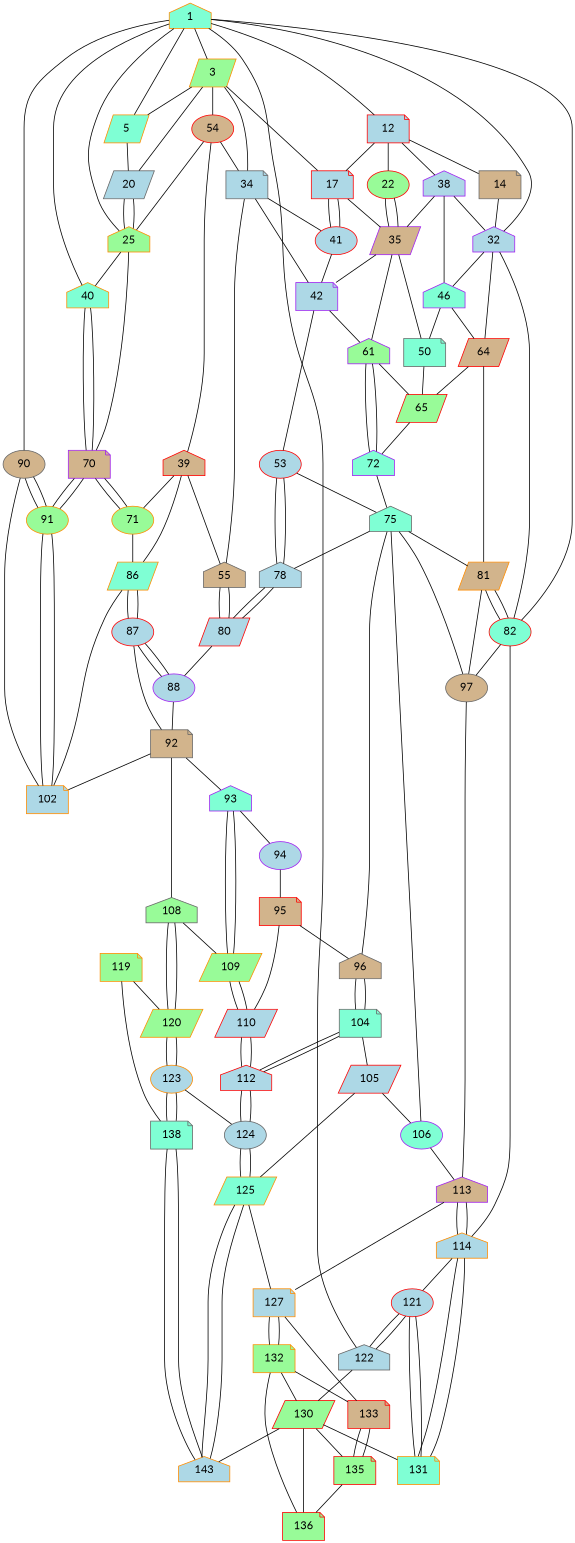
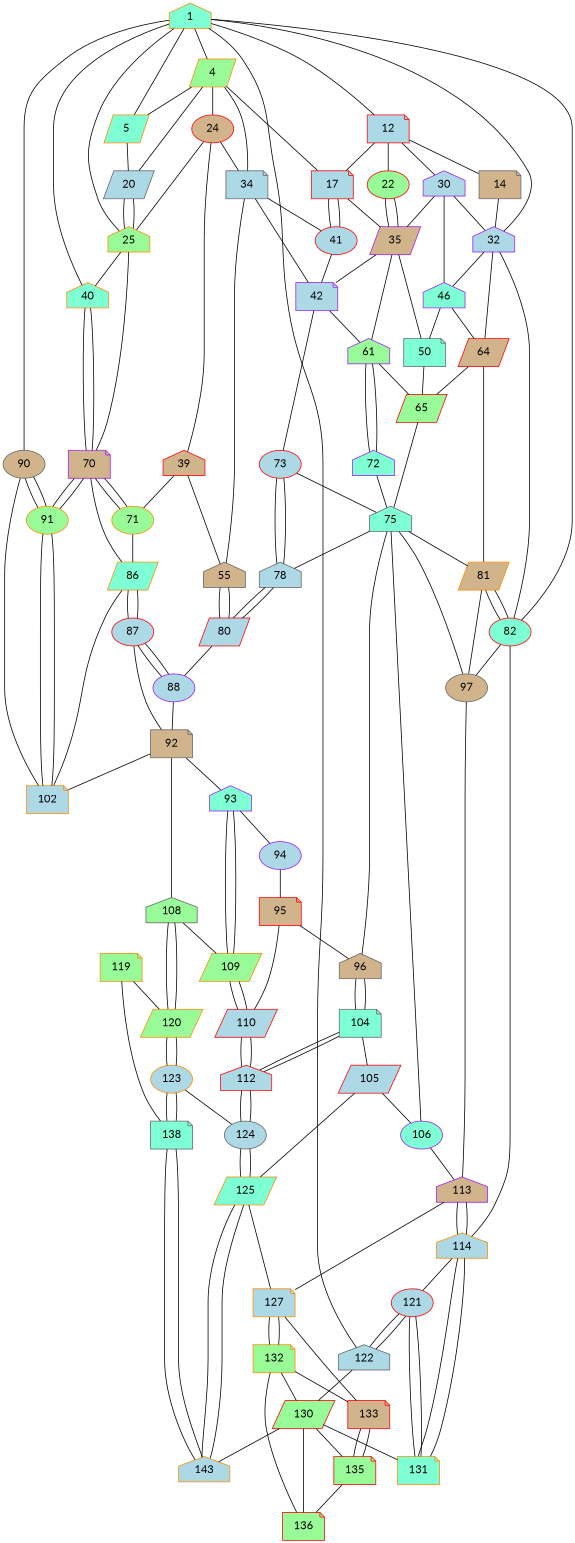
(213, 73) -> (213, 73)
(213, 129) -> (213, 129)
(444, 185) -> (444, 185)
(396, 438) -> (406, 465)
(280, 464) -> (280, 464)
(167, 521) -> (100, 522)
